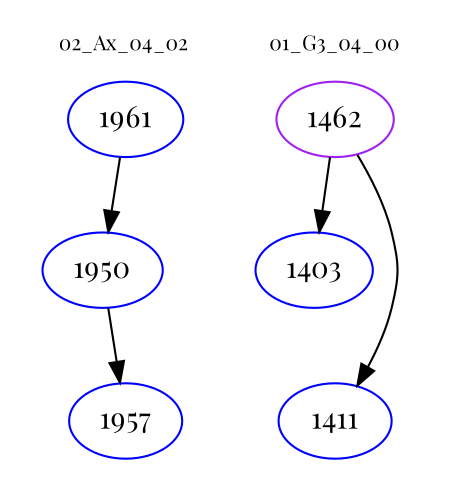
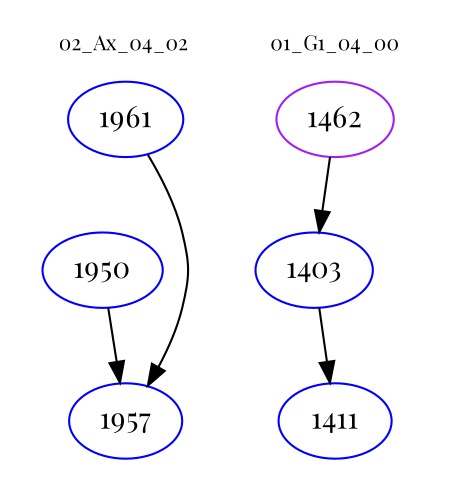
(335, 45) -> (335, 45)
(116, 184) -> (187, 260)
(397, 260) -> (323, 335)
